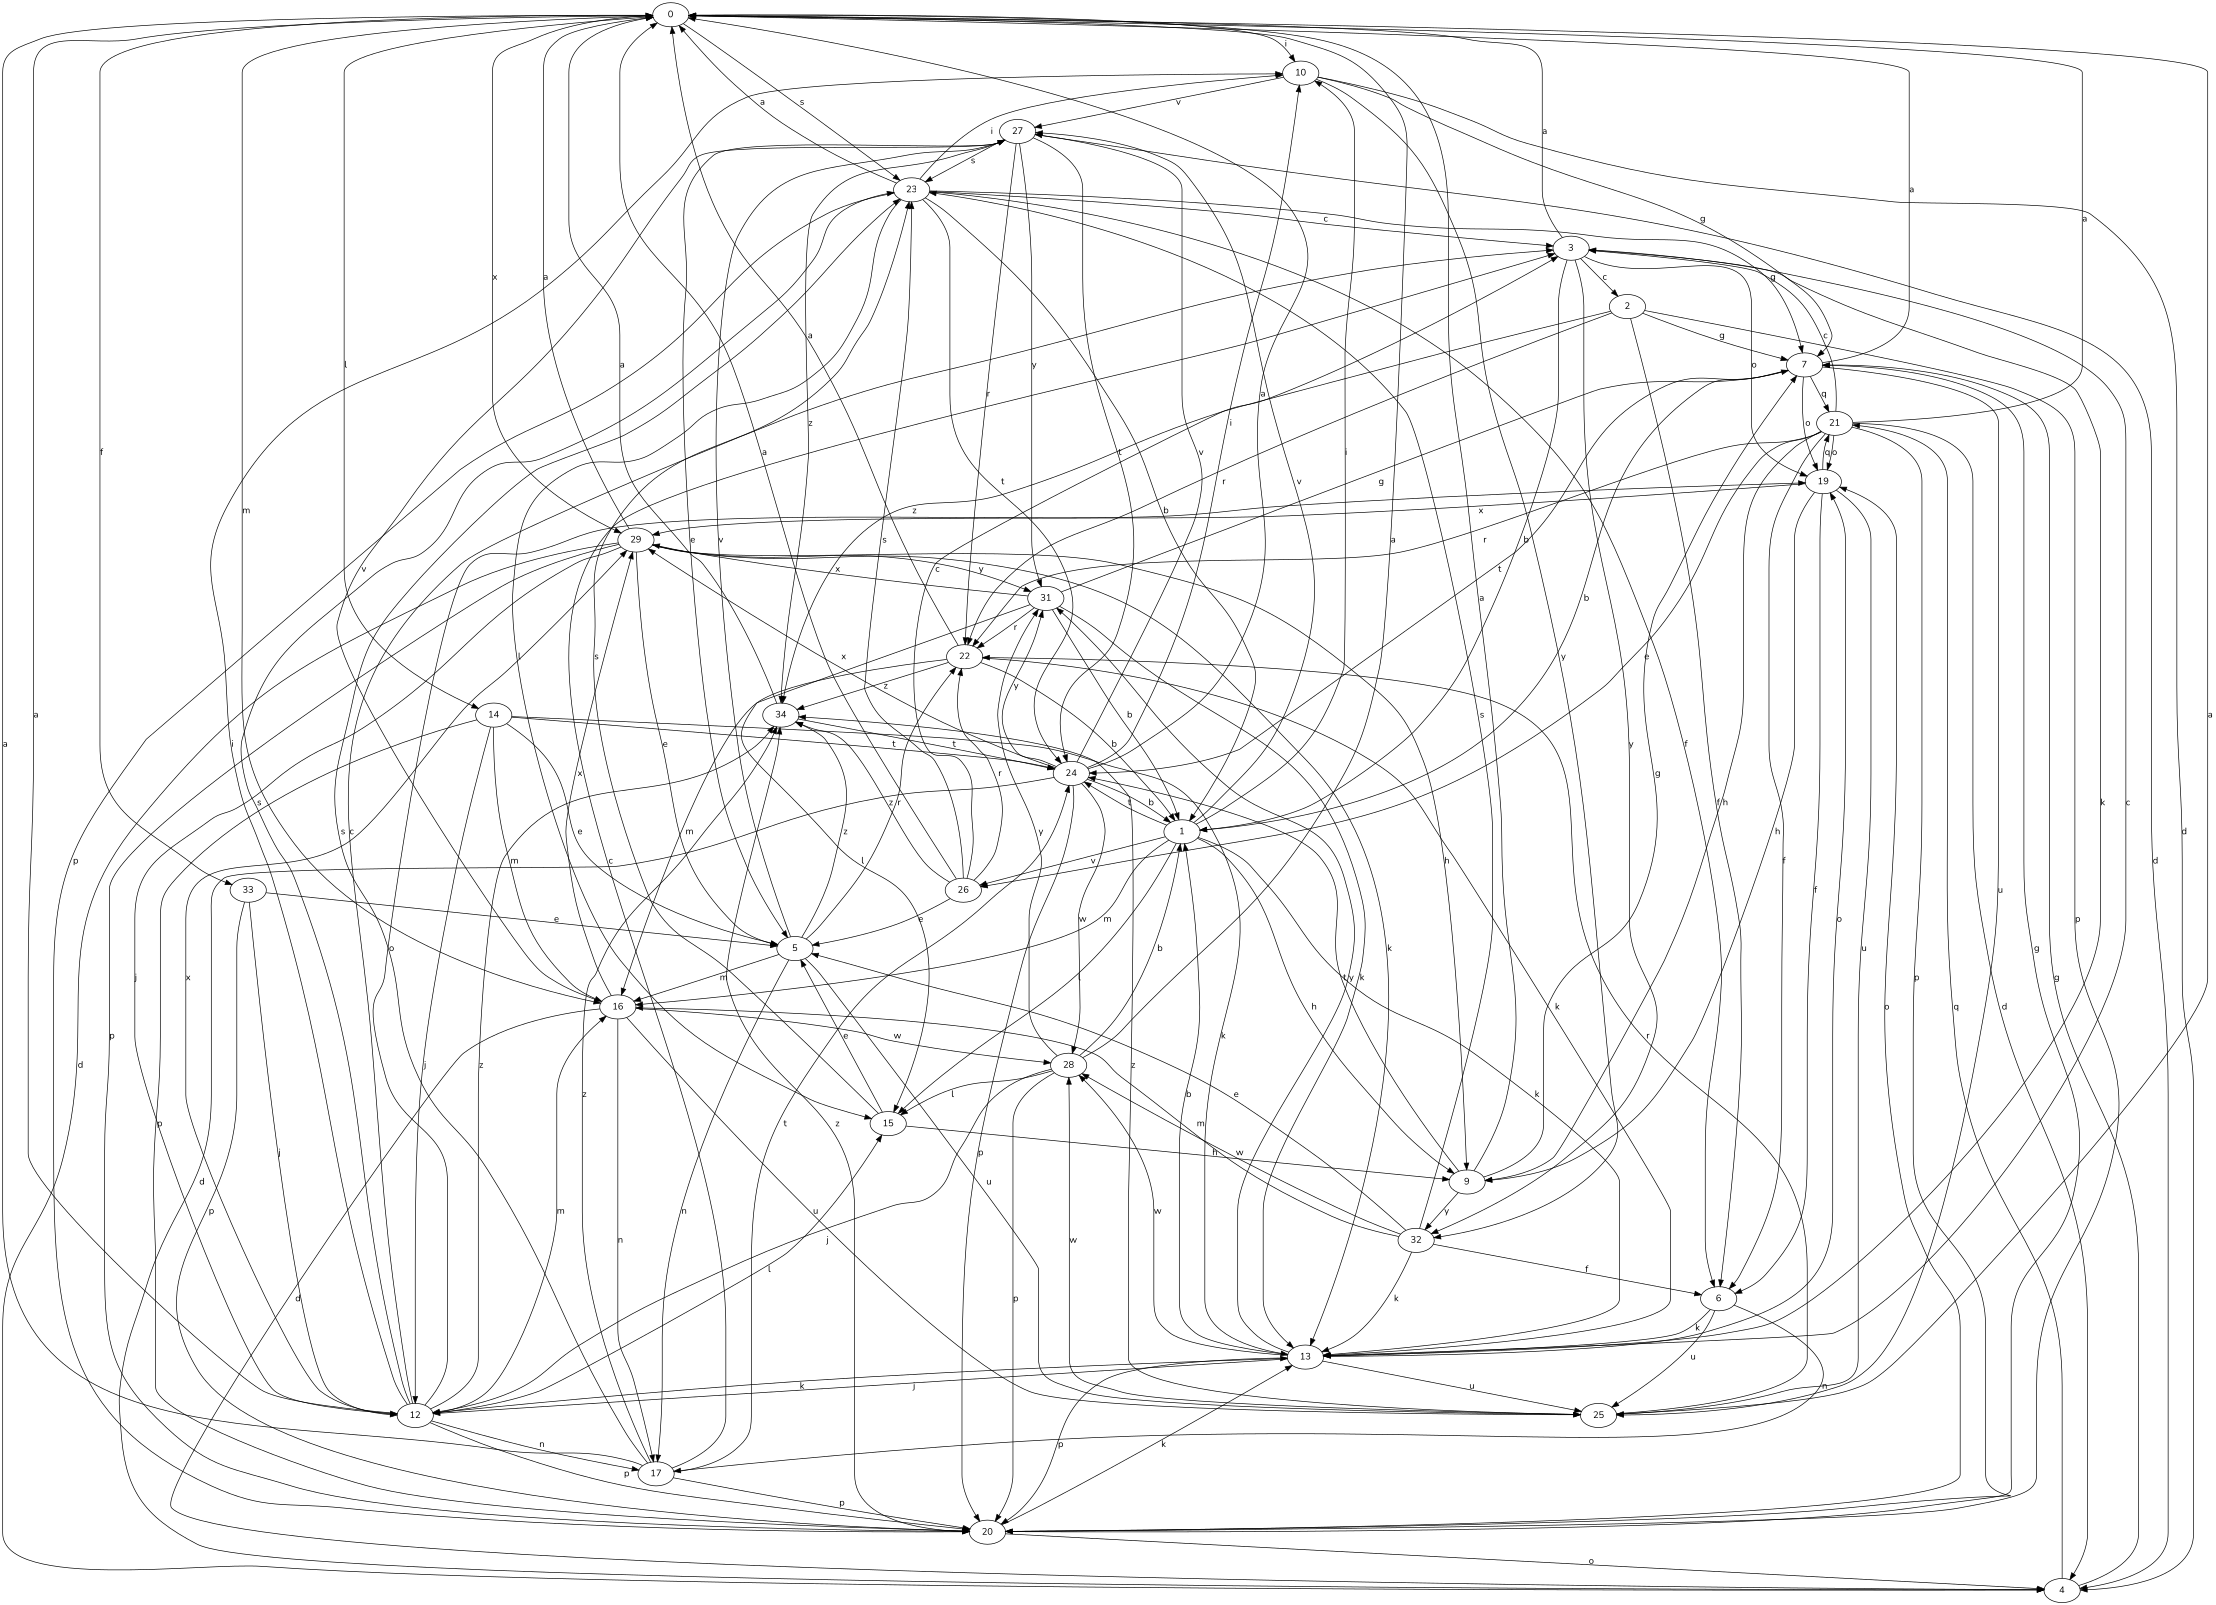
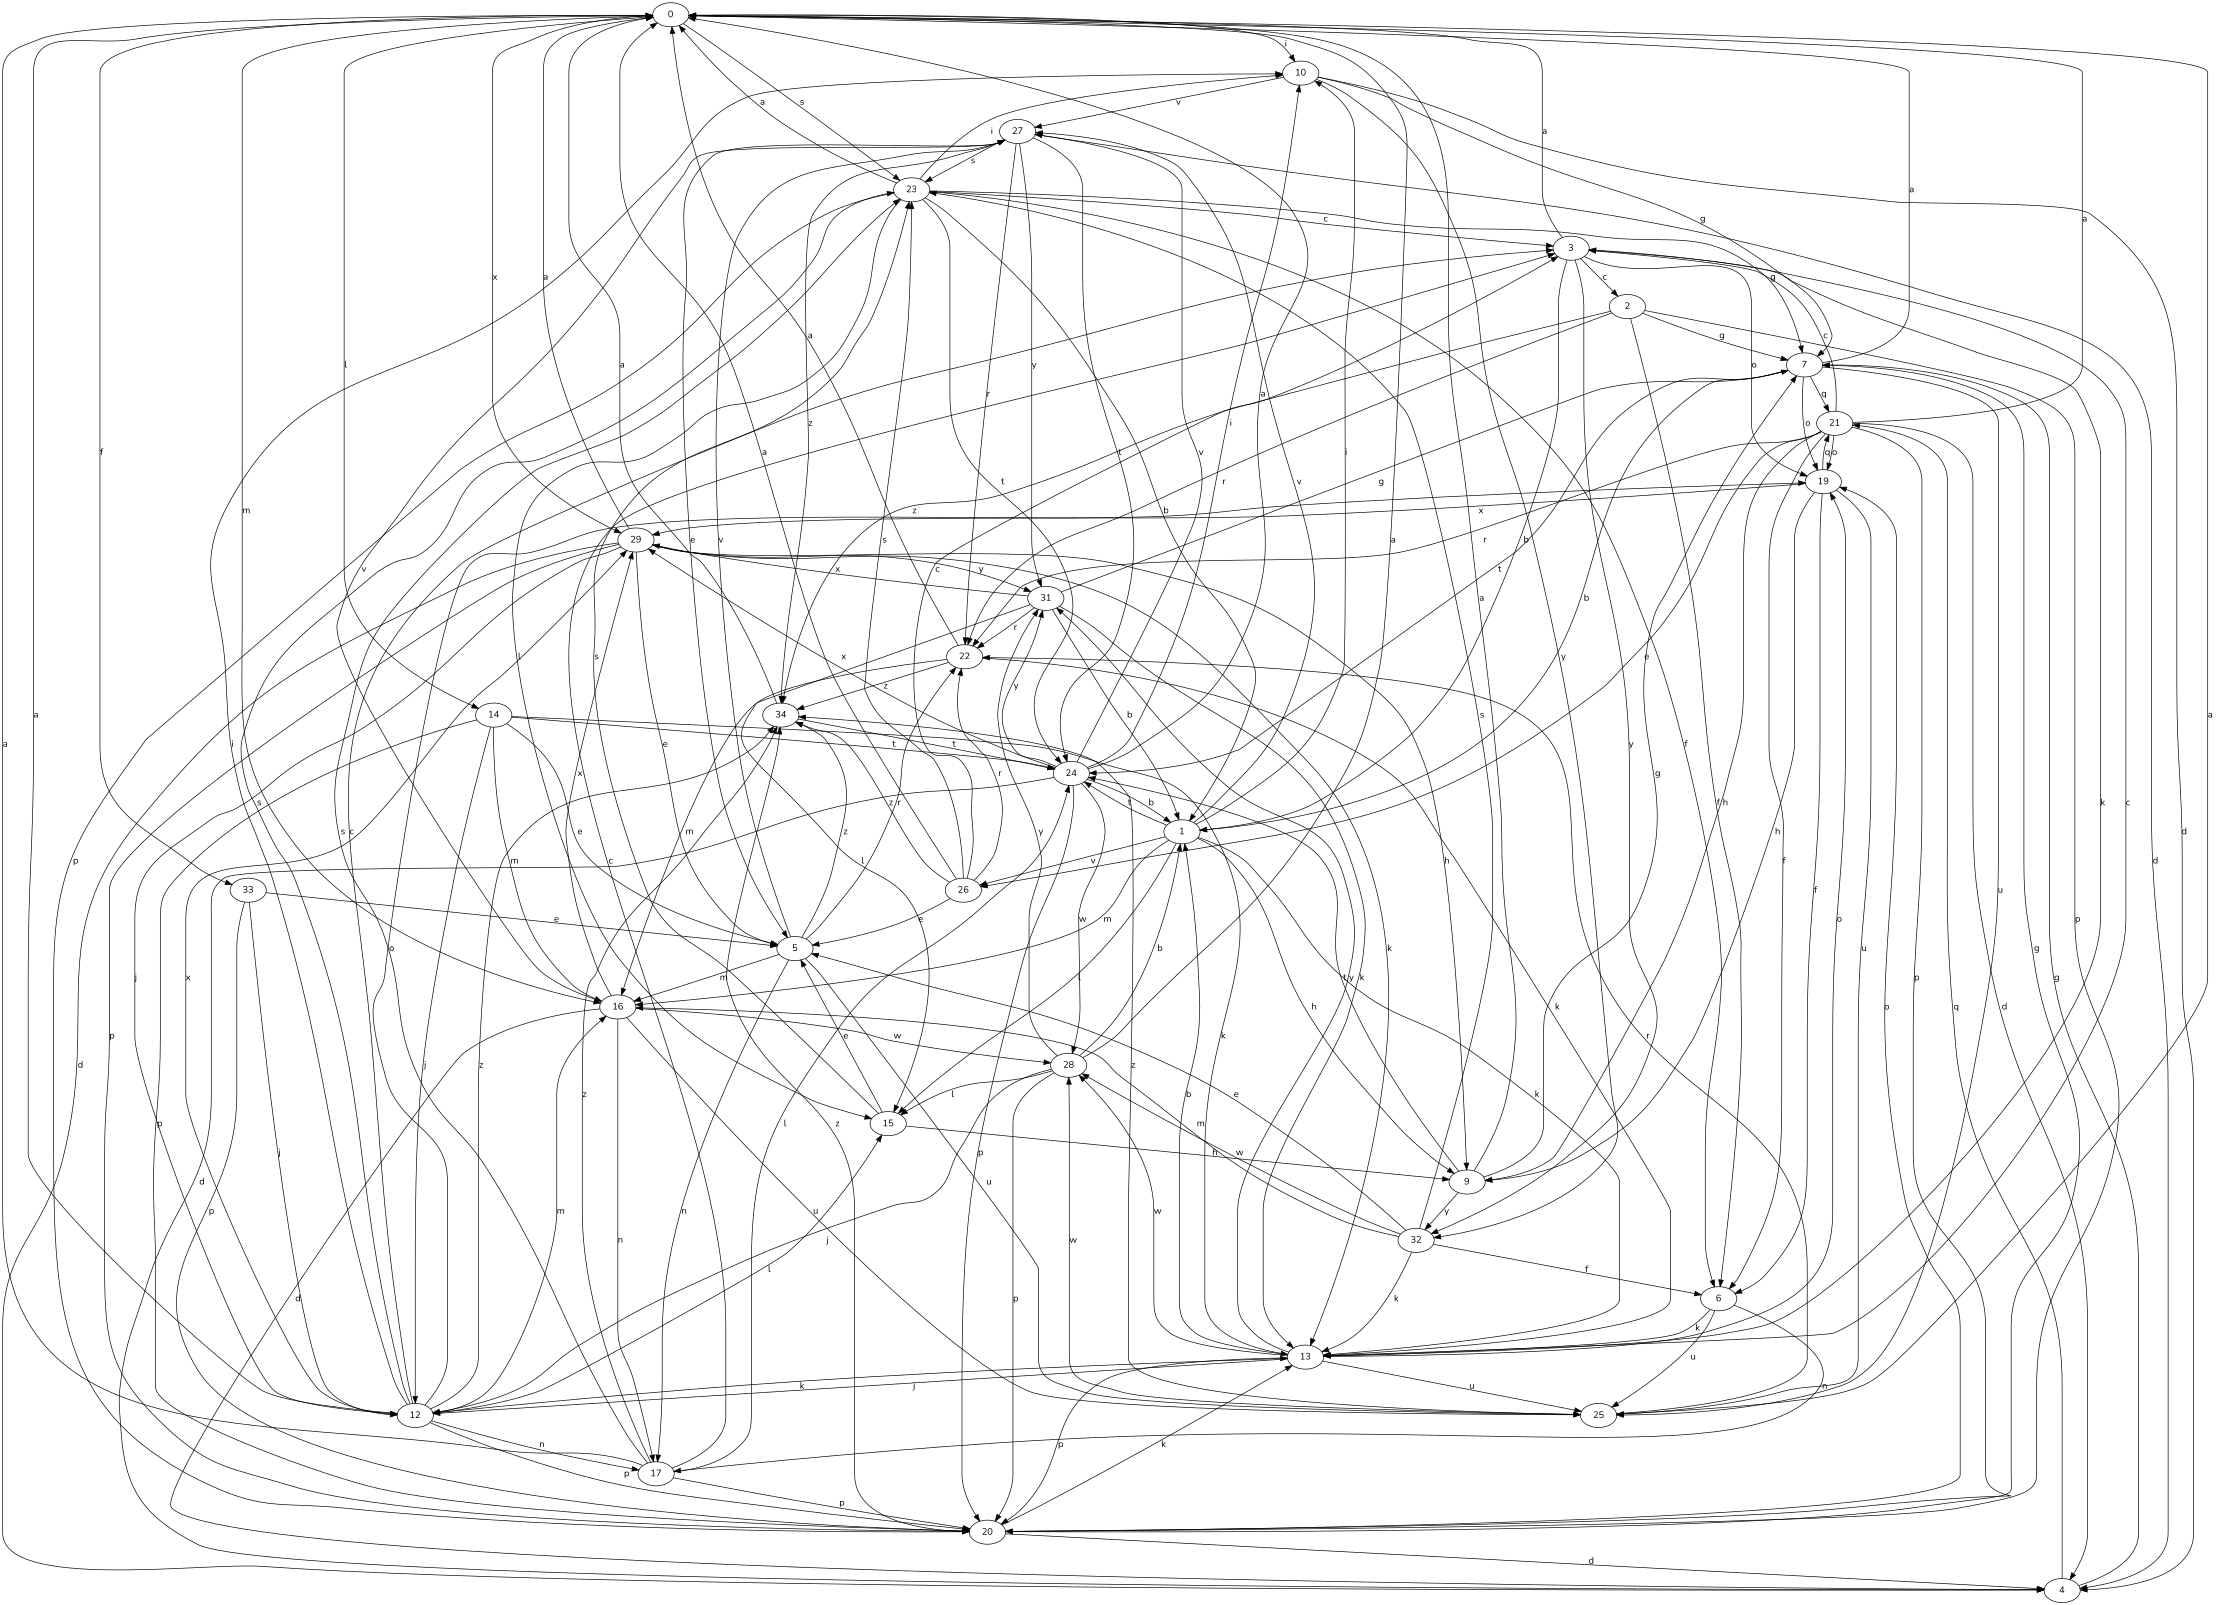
(1086, 725) -> none
(786, 1124) -> (786, 1124)
(1592, 1561) -> (1592, 1561)
